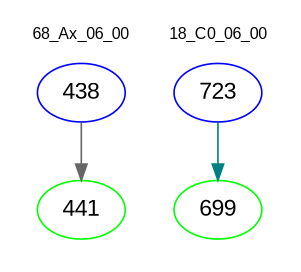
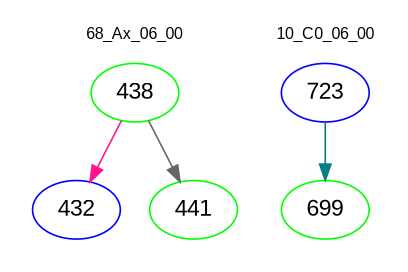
(219, 35) -> (326, 35)
(81, 93) -> (135, 93)
none -> (76, 210)
